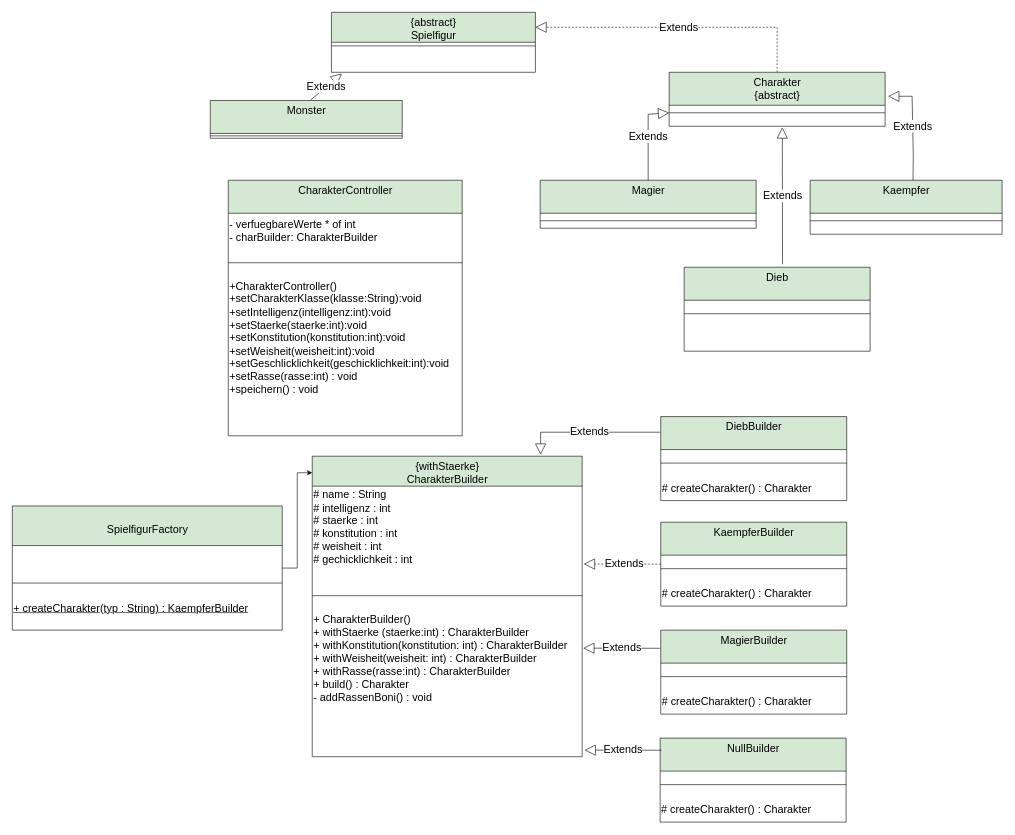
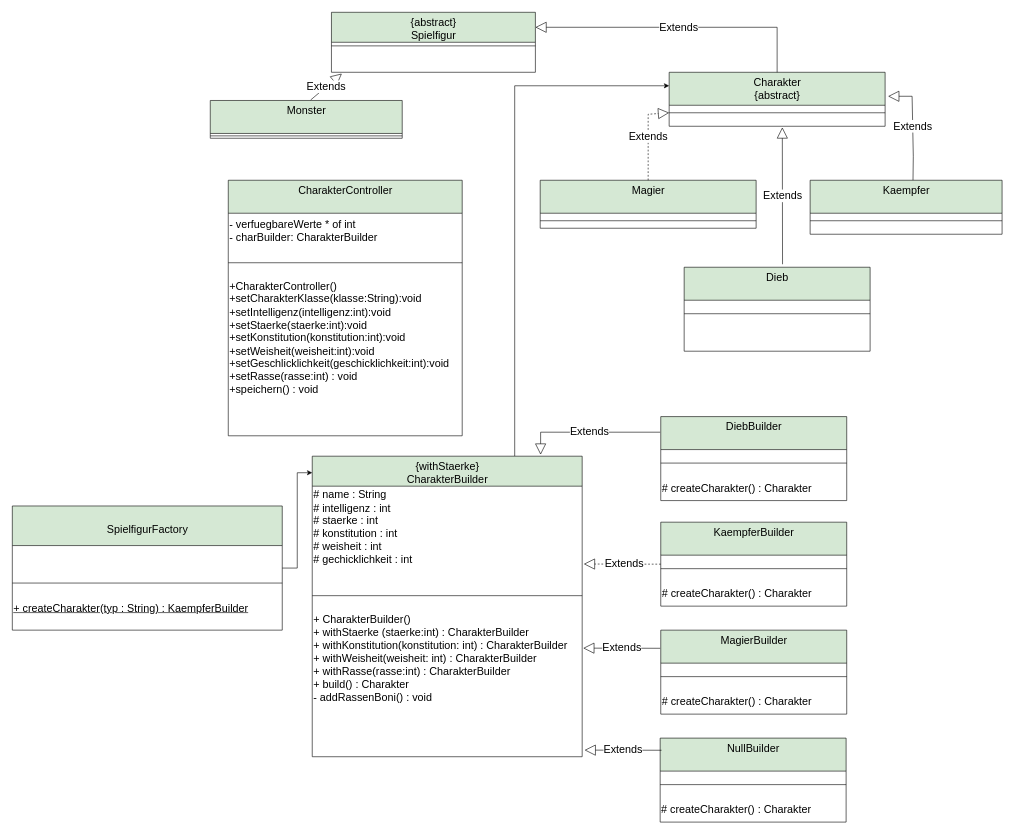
(760, 27) -> (760, 27)
none -> (515, 87)
(648, 161) -> (648, 161)
